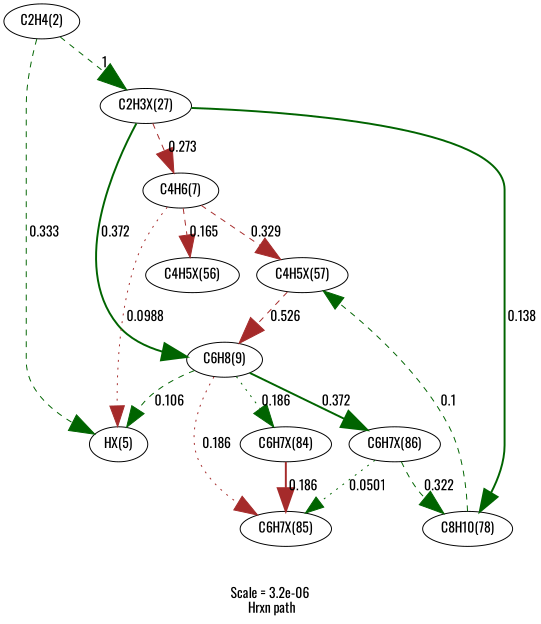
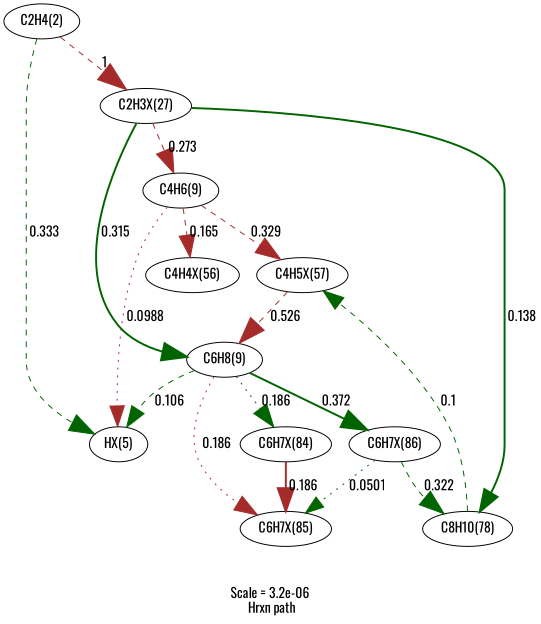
(82, 54) -> (82, 54)
(181, 191) -> (181, 191)
(114, 233) -> (114, 233)
(192, 275) -> (192, 275)
